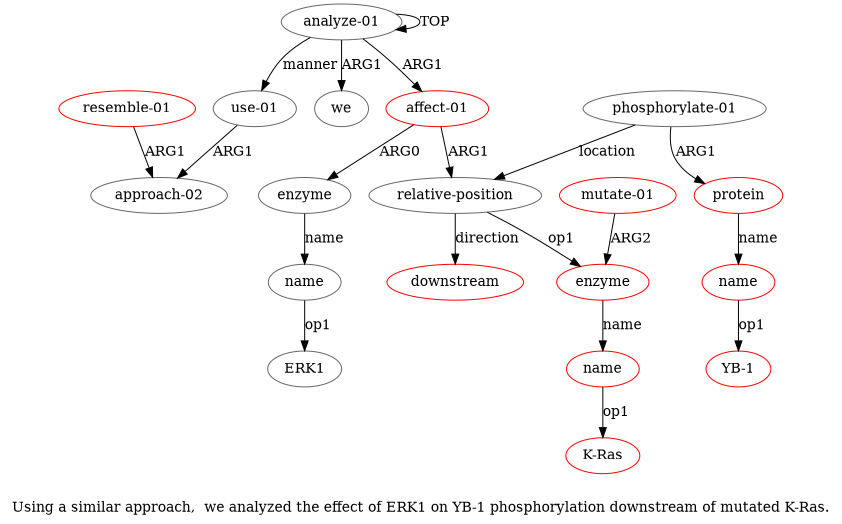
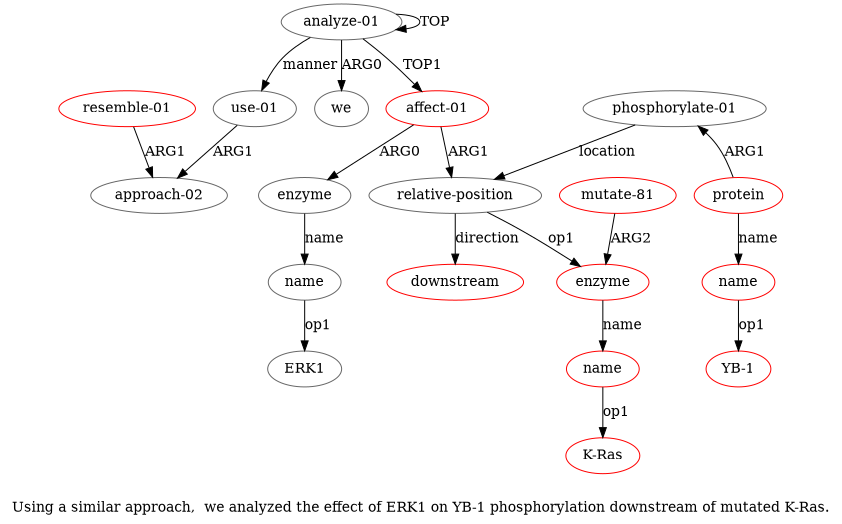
(362, 65) -> (362, 65)
(423, 65) -> (423, 65)
(674, 157) -> (722, 153)
(618, 195) -> (618, 195)
